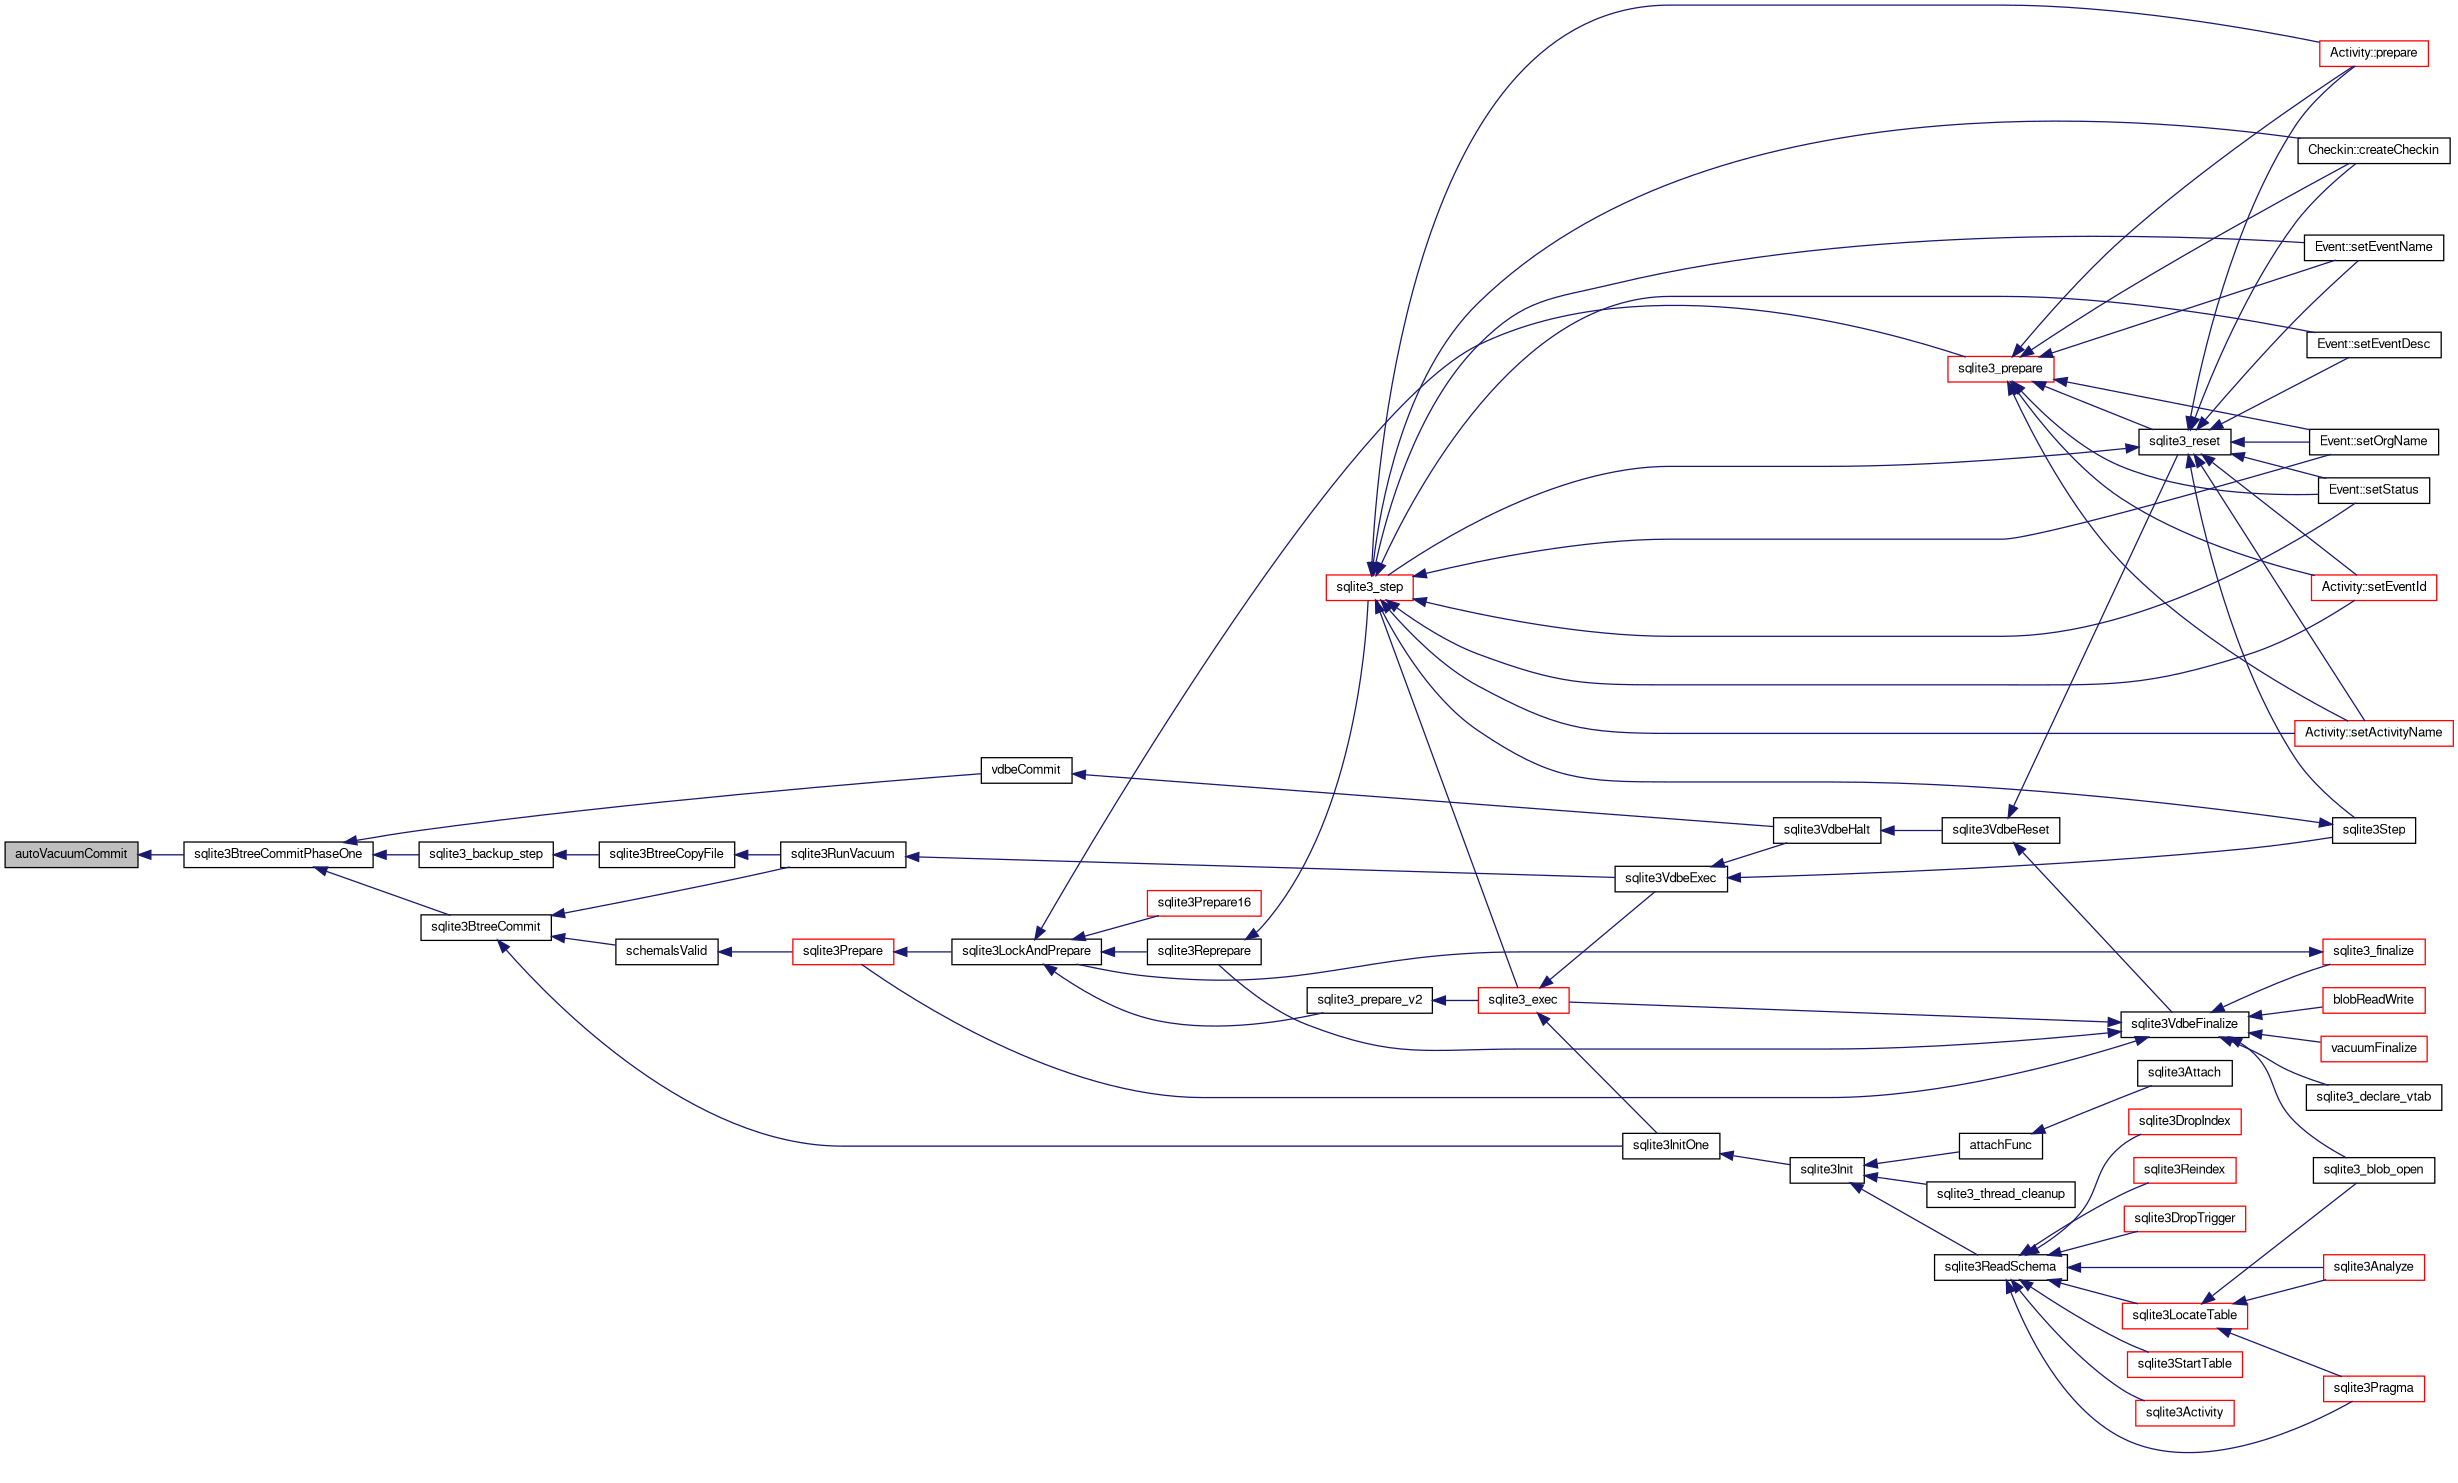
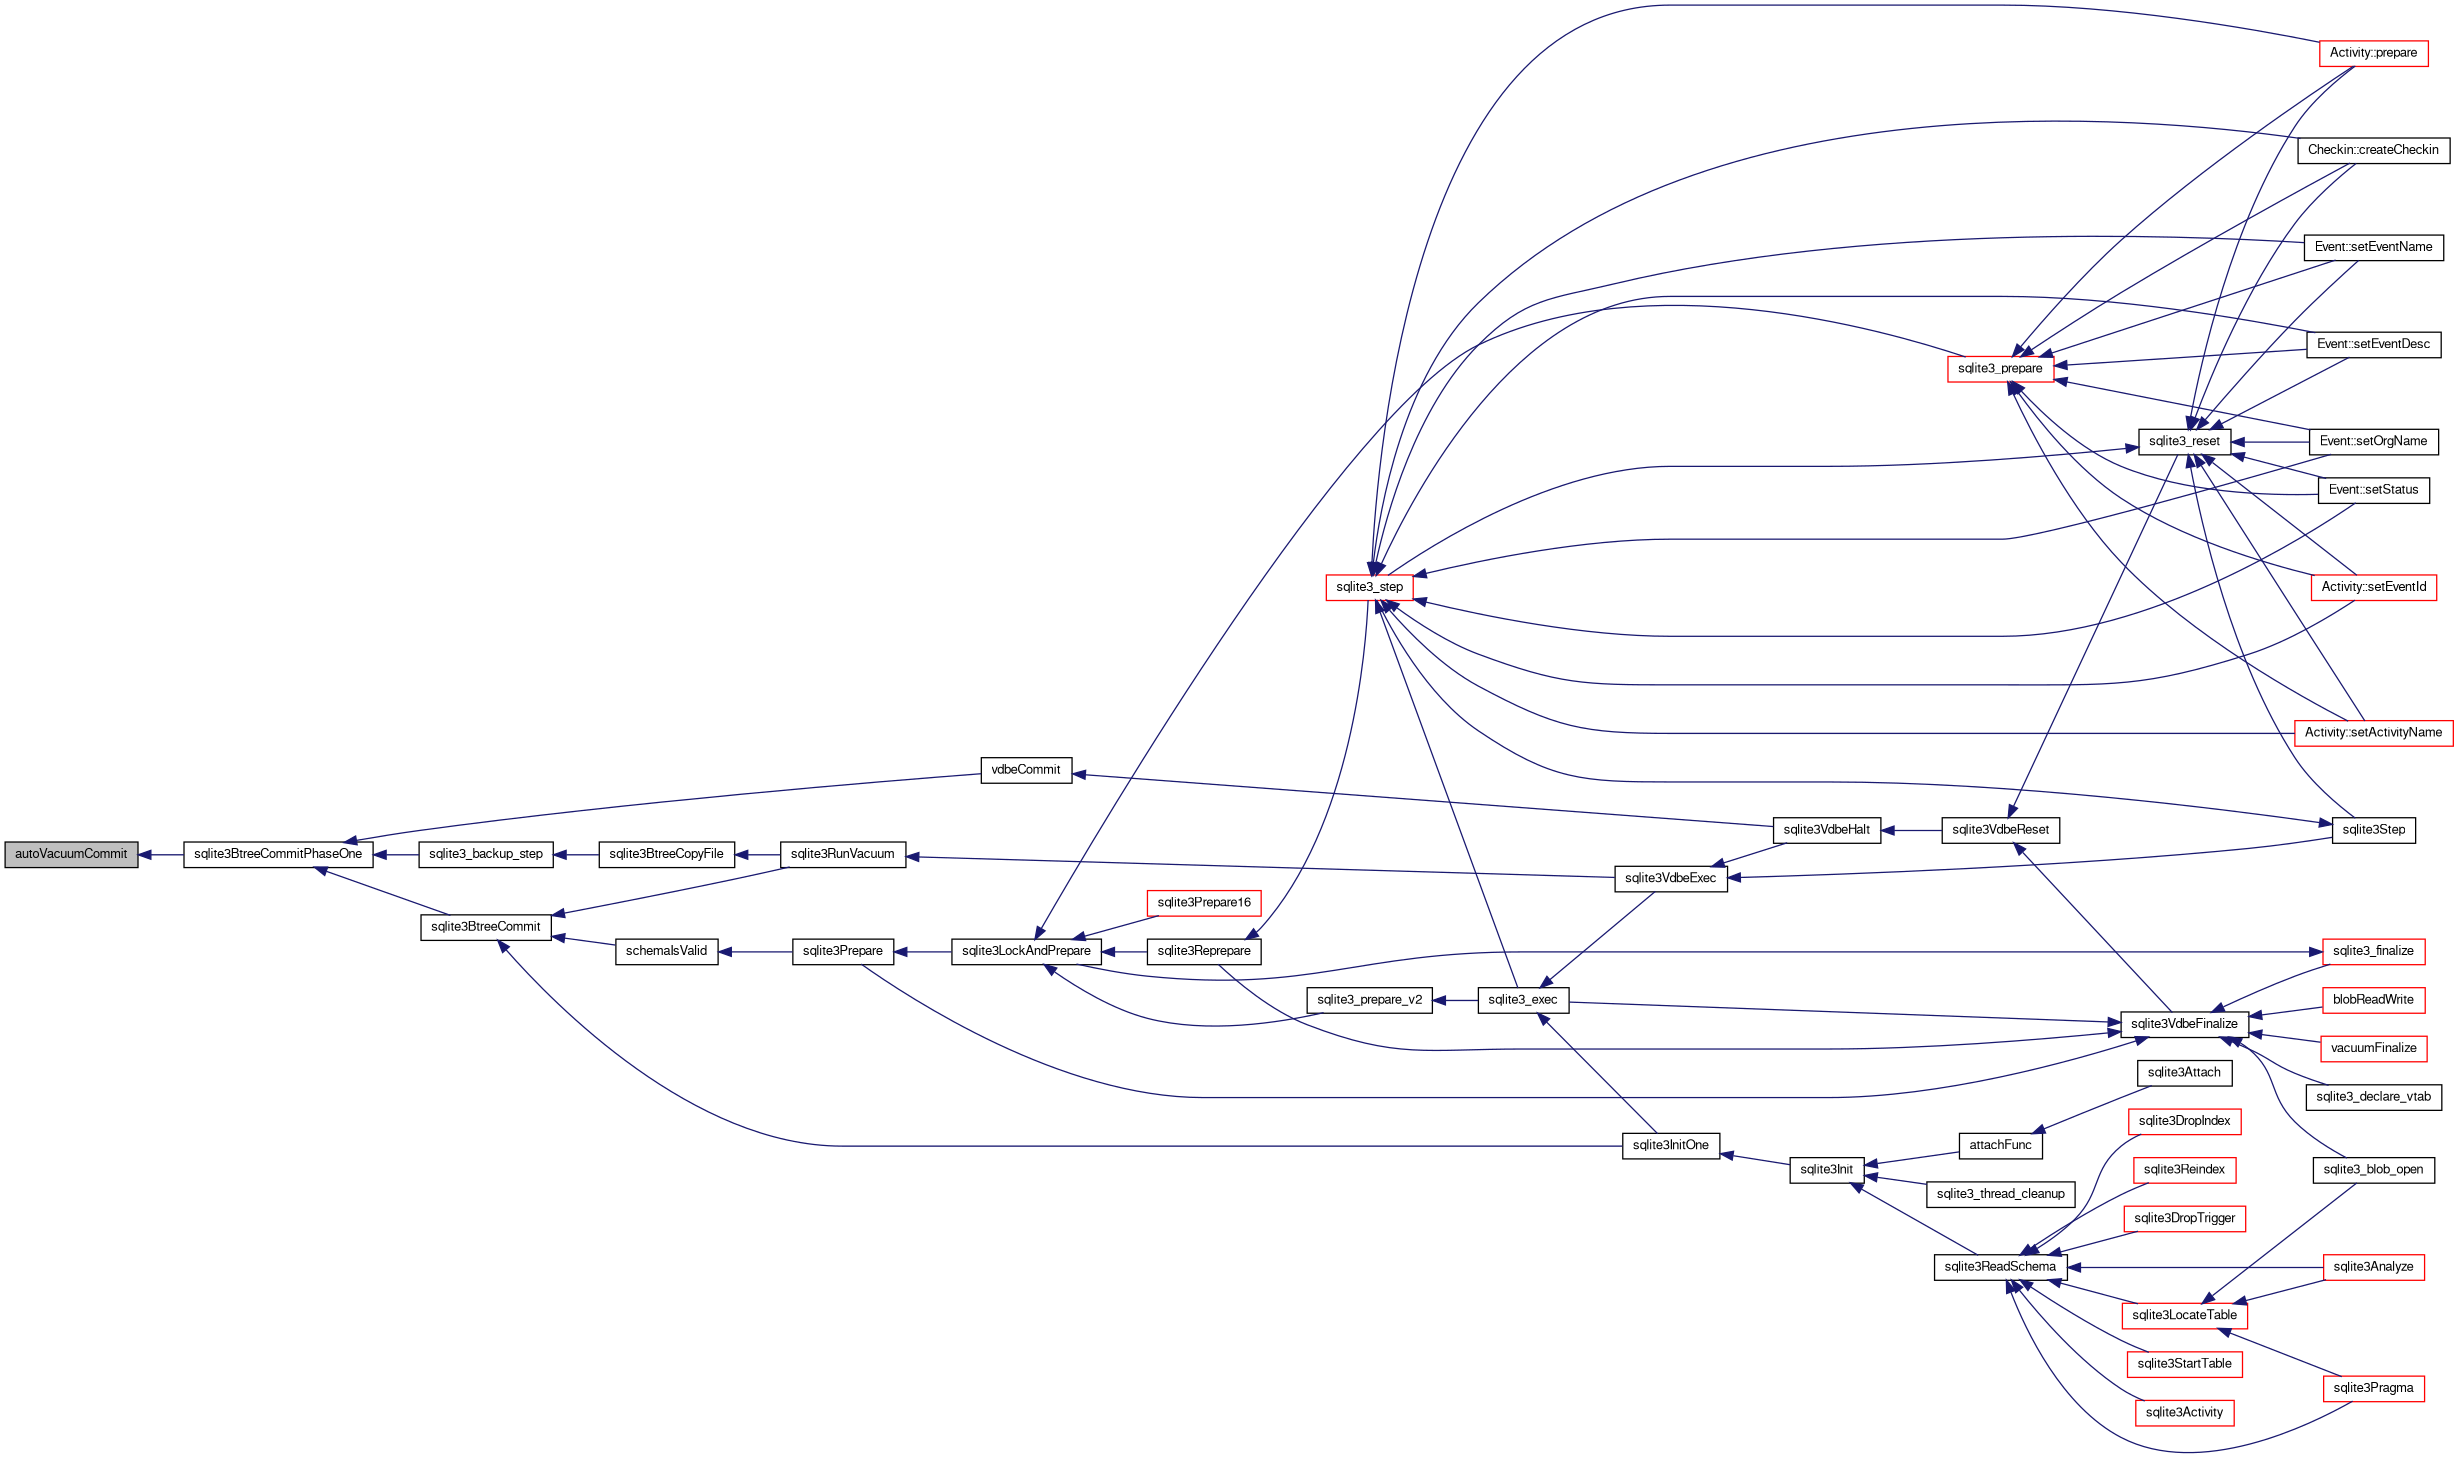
(2099, 408) -> (2187, 357)
(843, 952) -> (843, 952)
(1524, 1000) -> (1524, 1000)
